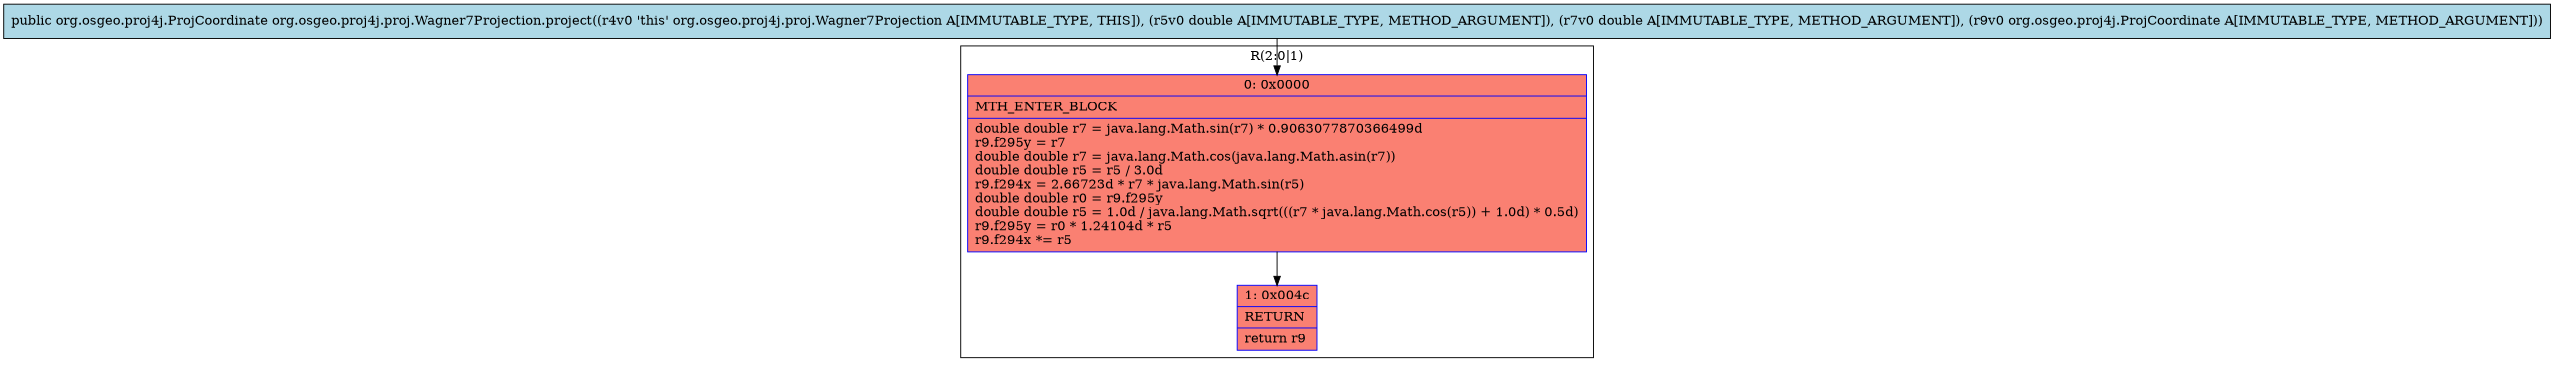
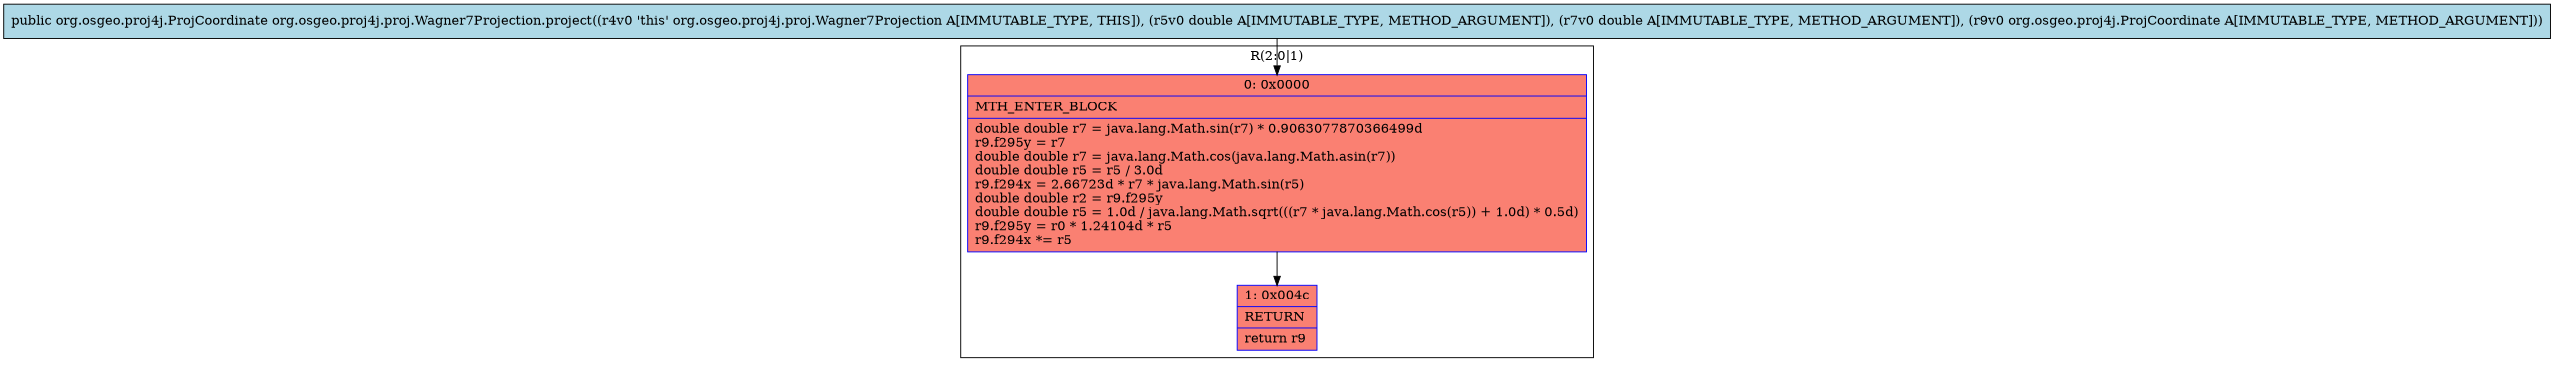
(1069, 199) -> (1069, 199)
